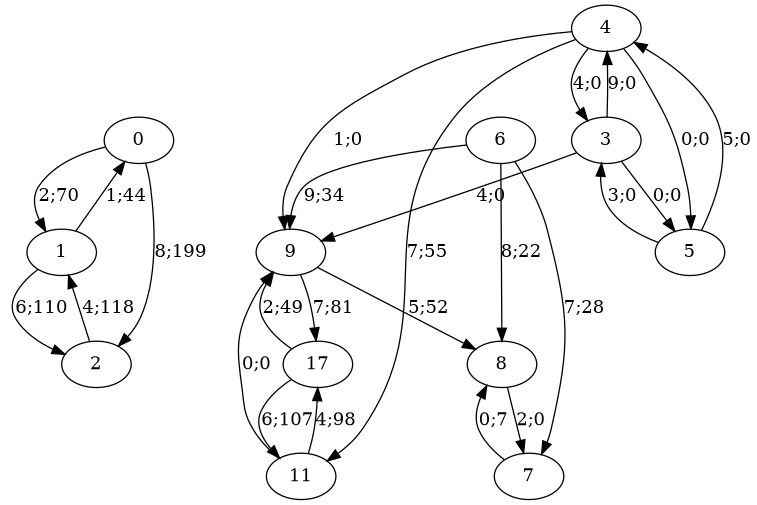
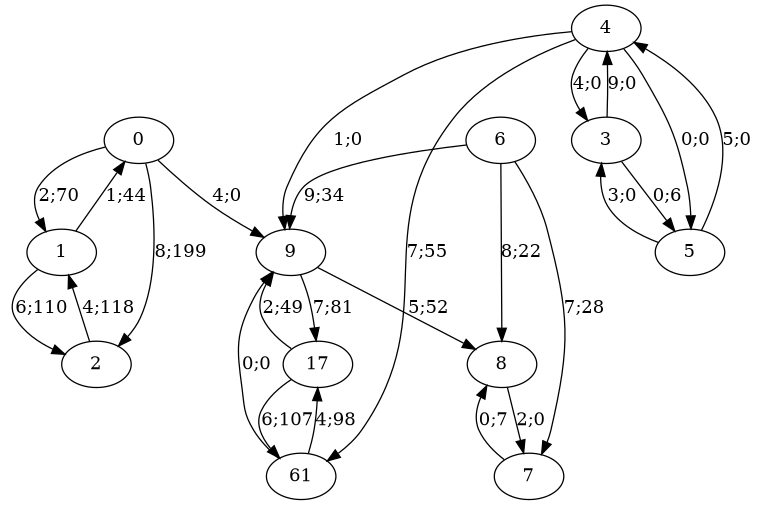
(456, 195) -> (203, 199)
(667, 196) -> (667, 196)
(301, 476) -> (301, 476)
